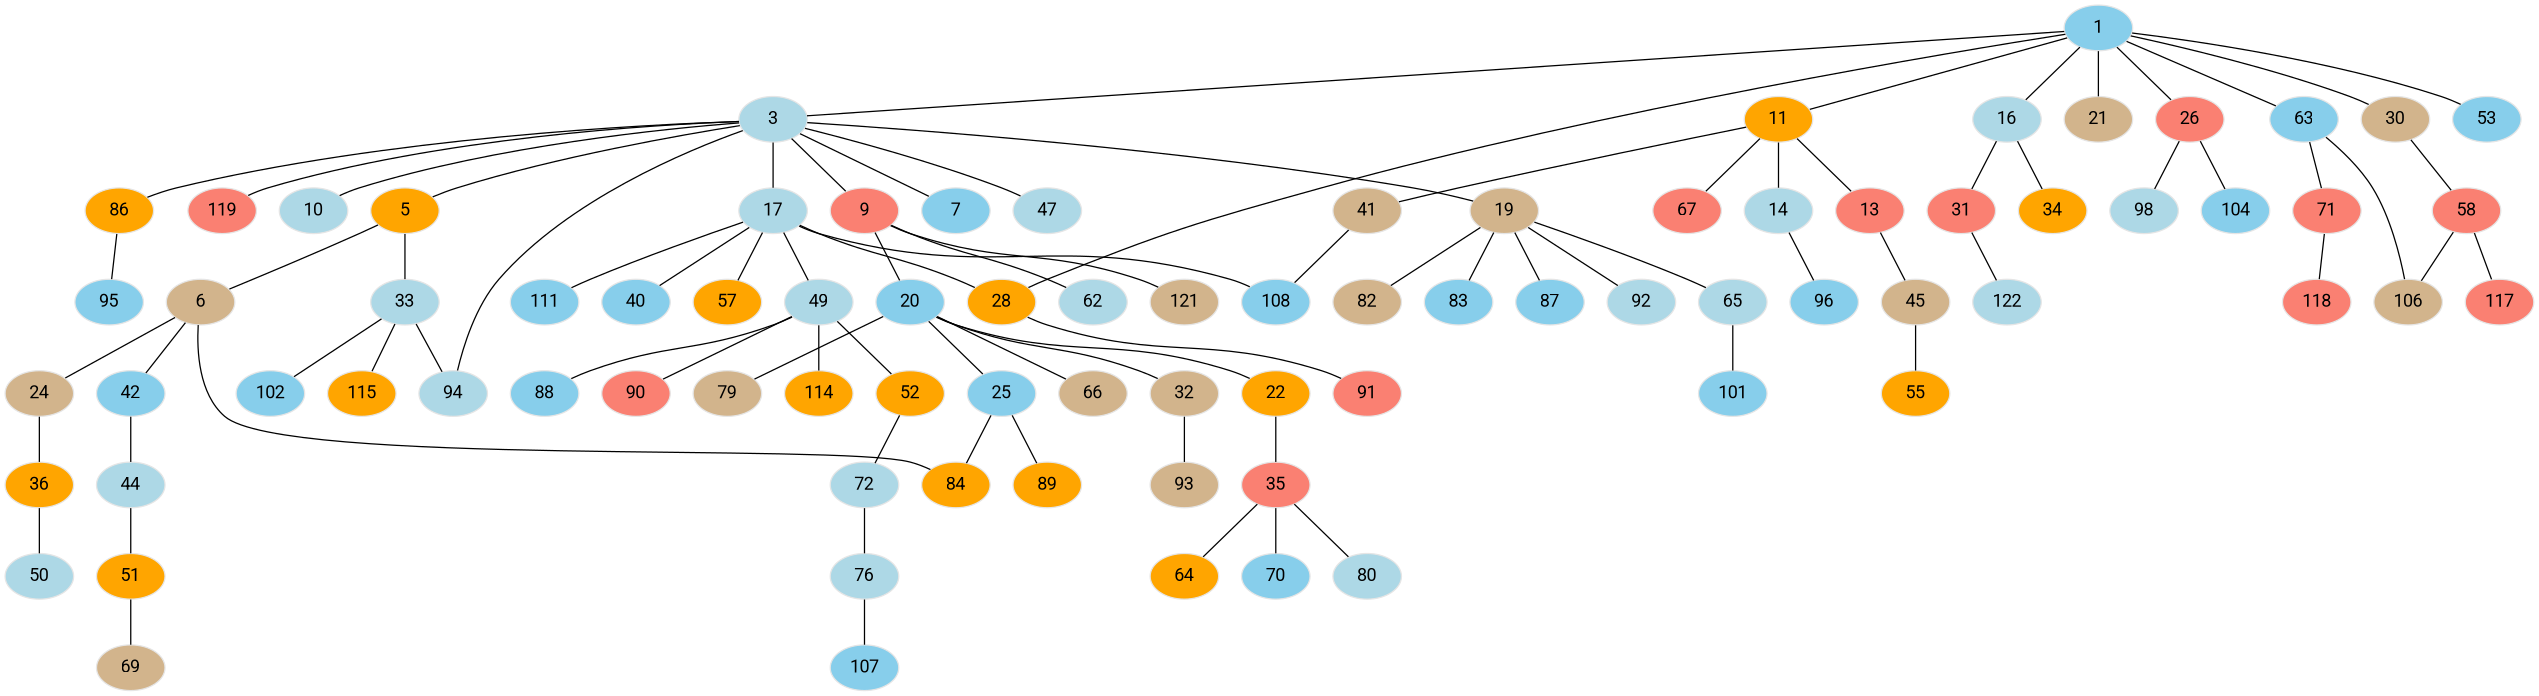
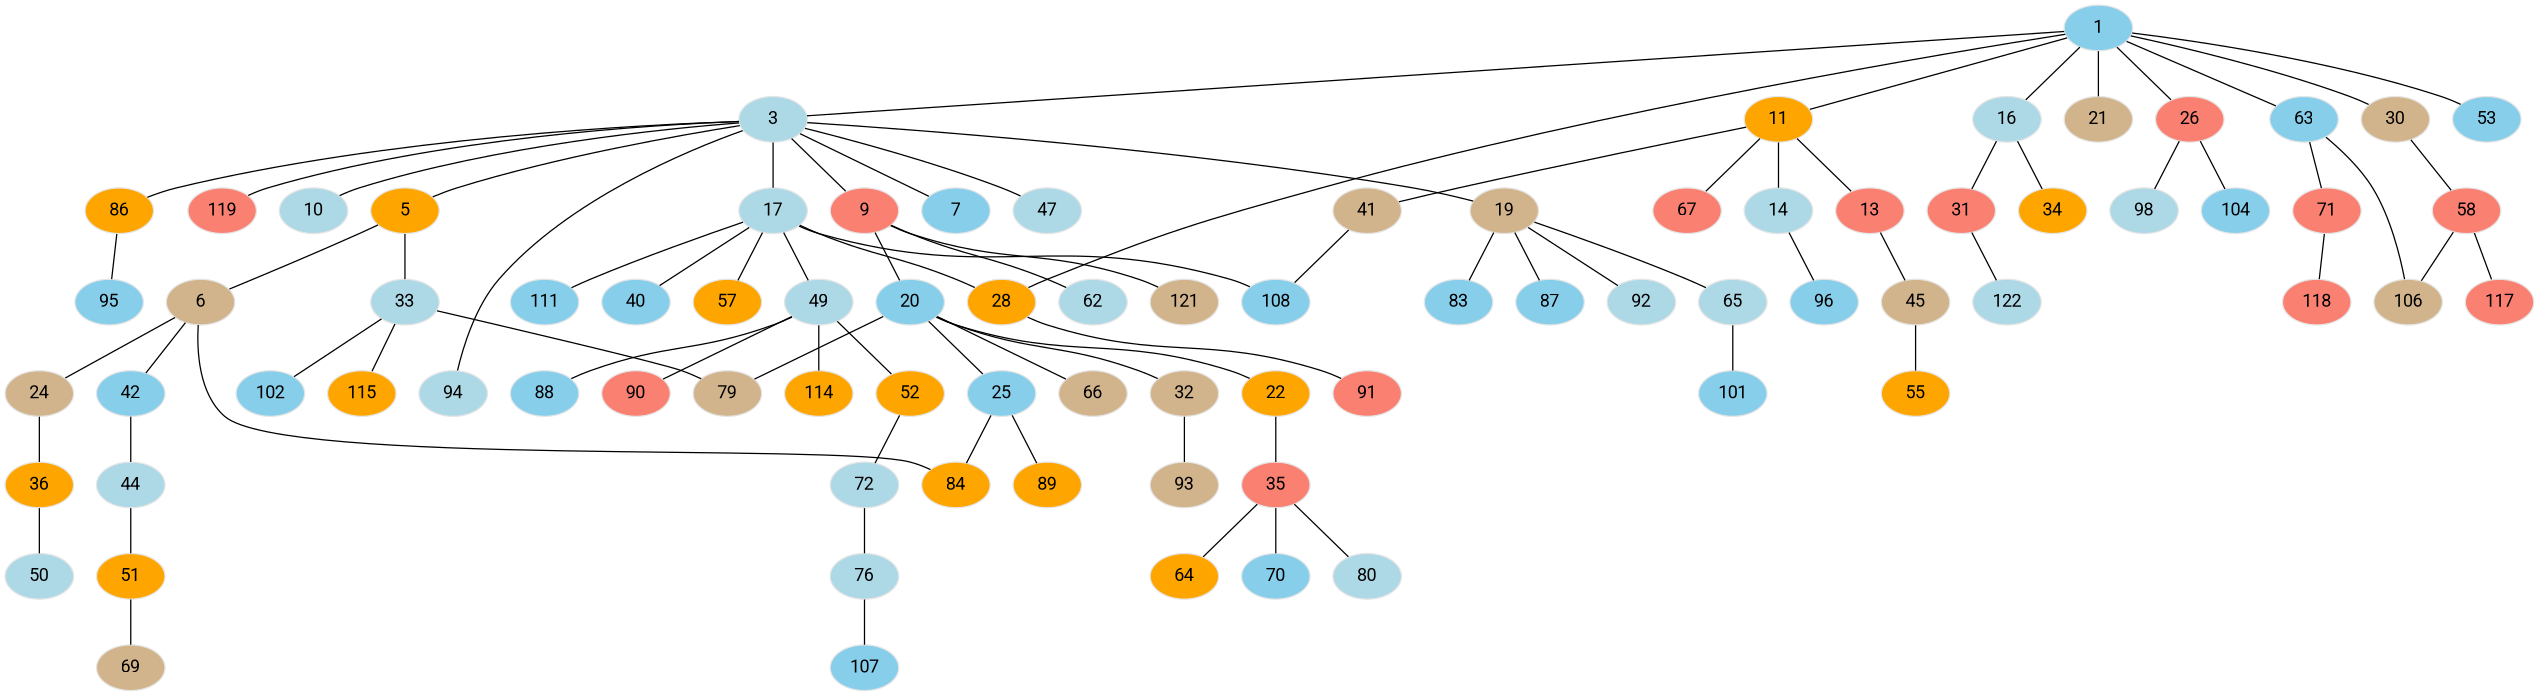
(1367, 302) -> none
(429, 348) -> (570, 342)
